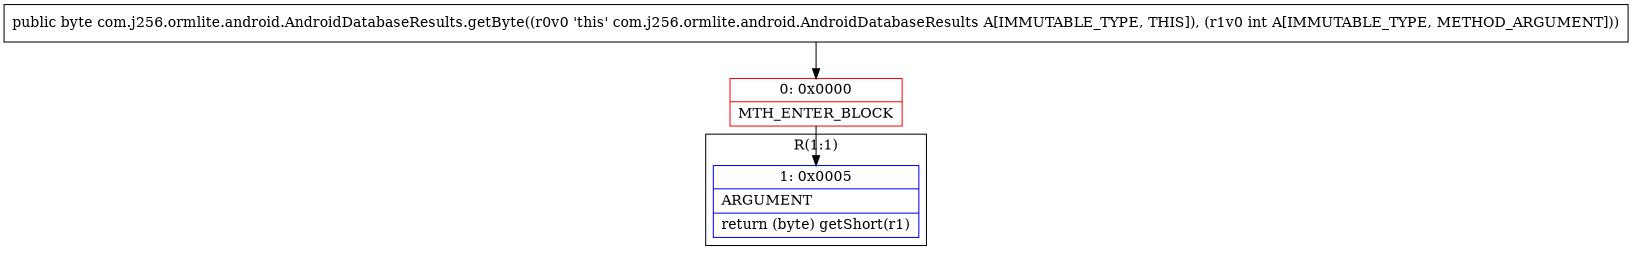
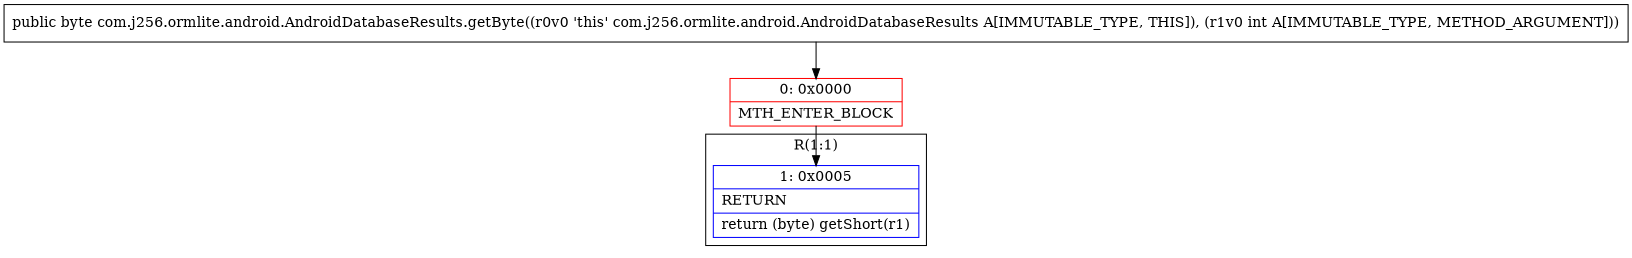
(767, 200) -> (754, 200)
